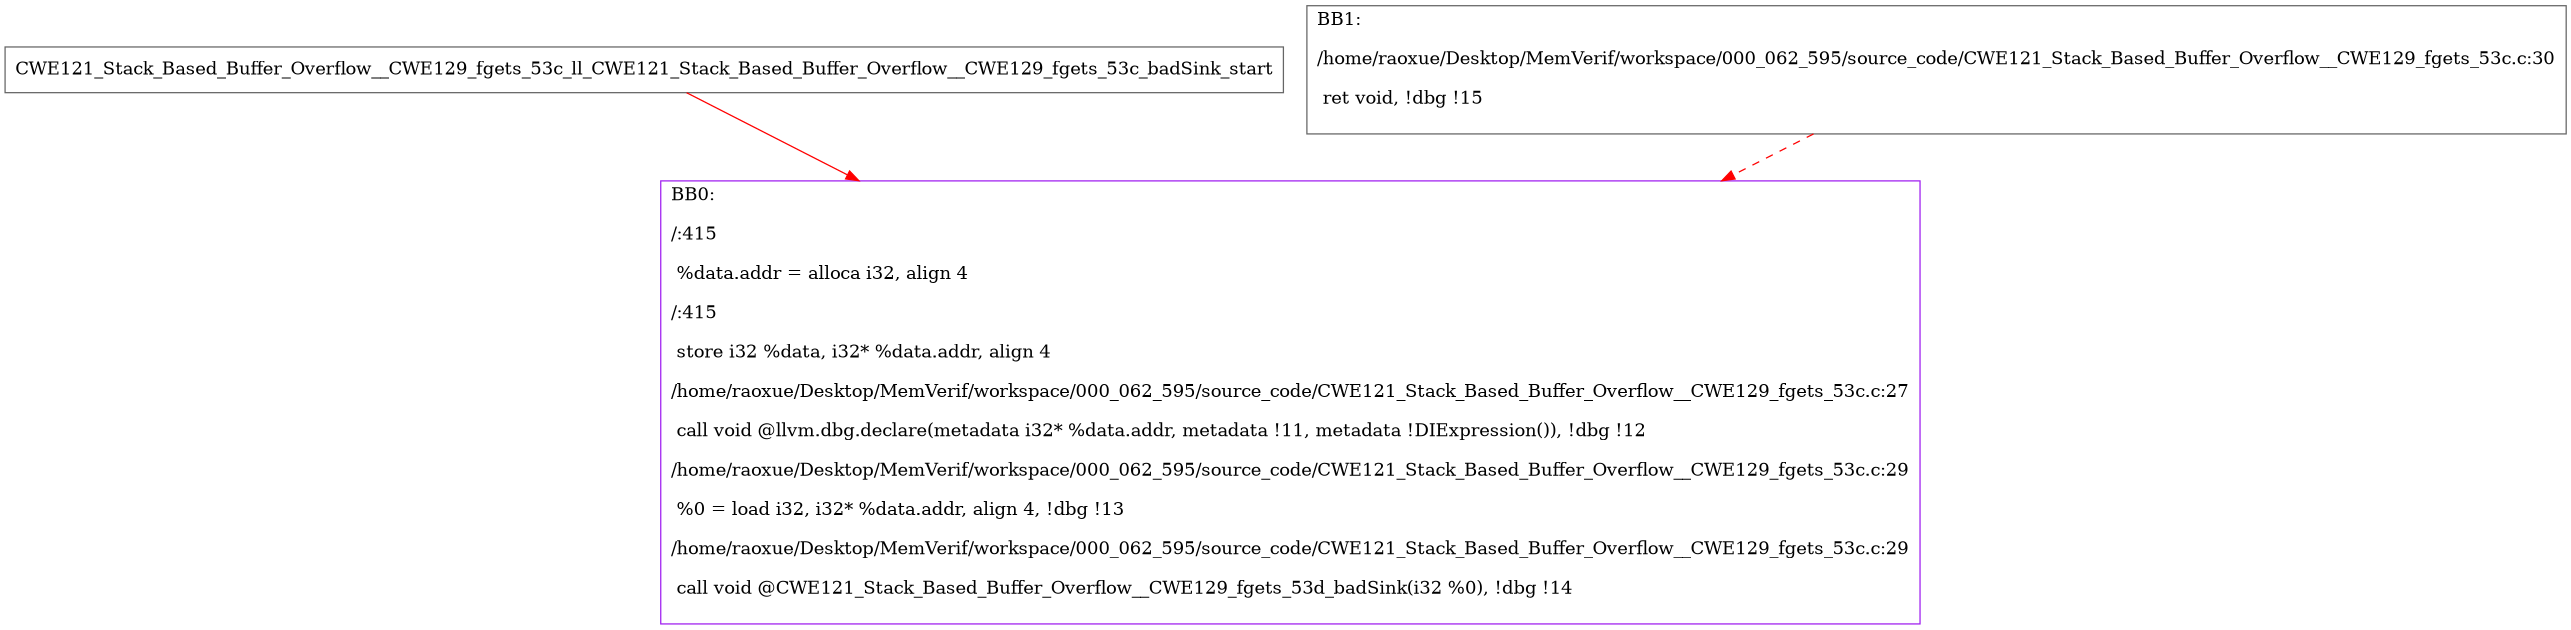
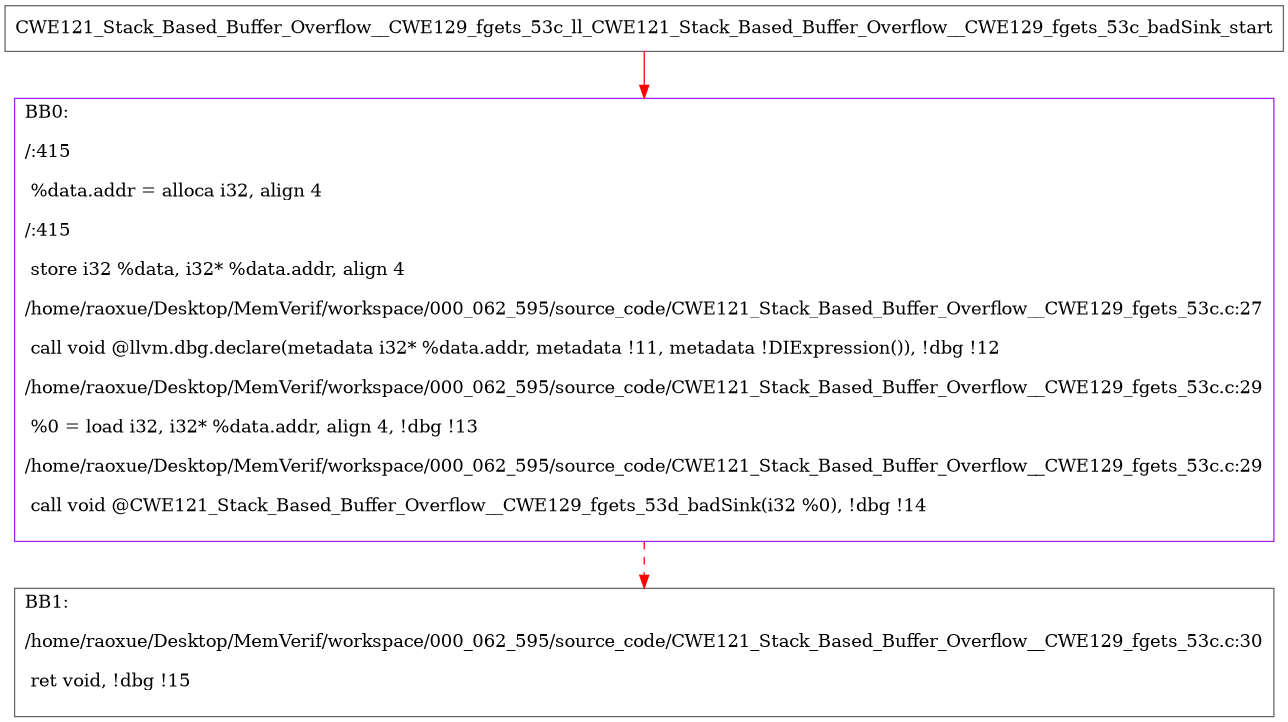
(1773, 154) -> (644, 558)
